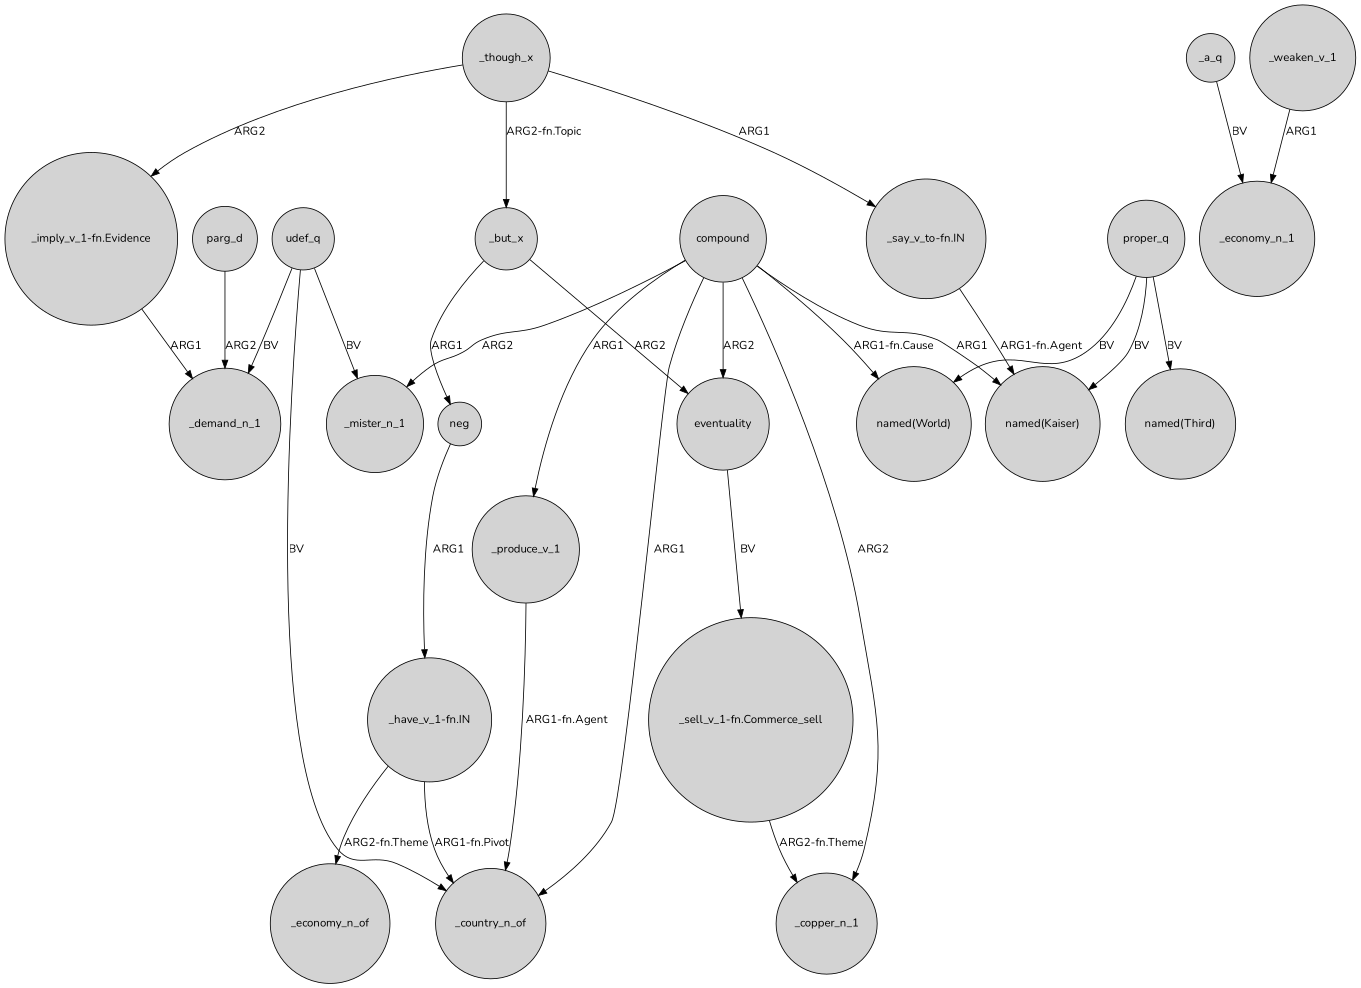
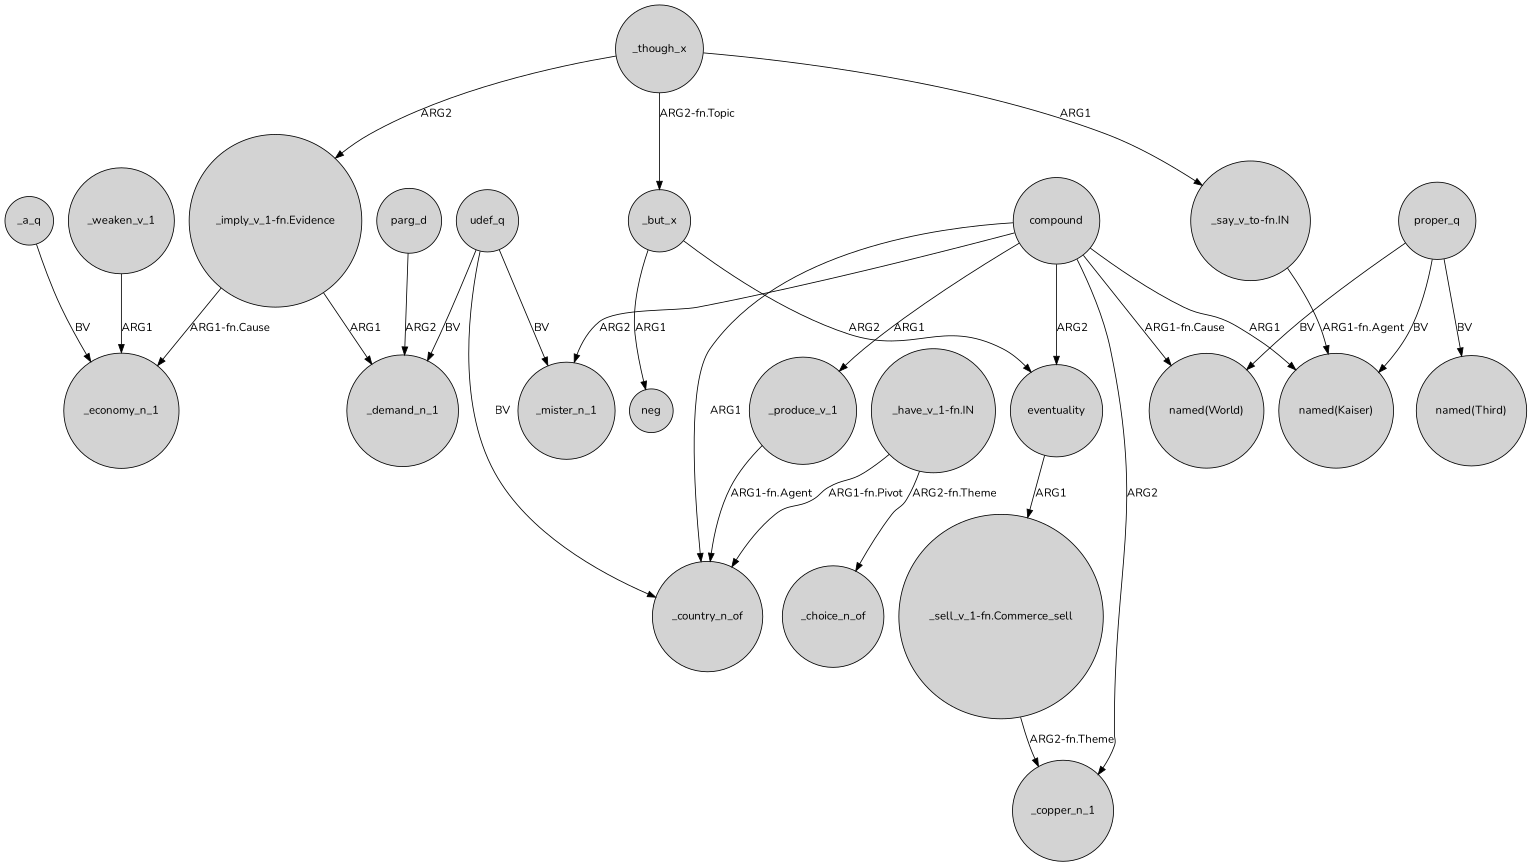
none -> (192, 324)
(426, 545) -> none
(748, 549) -> (1051, 494)
(330, 924) -> (833, 617)
